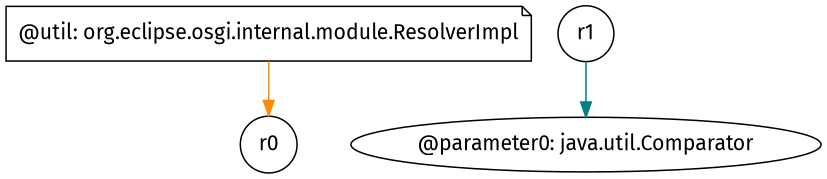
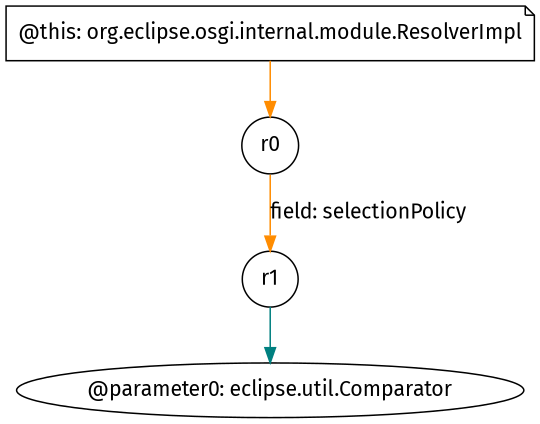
(269, 34) -> (270, 33)
(586, 145) -> (270, 390)
none -> (270, 205)
